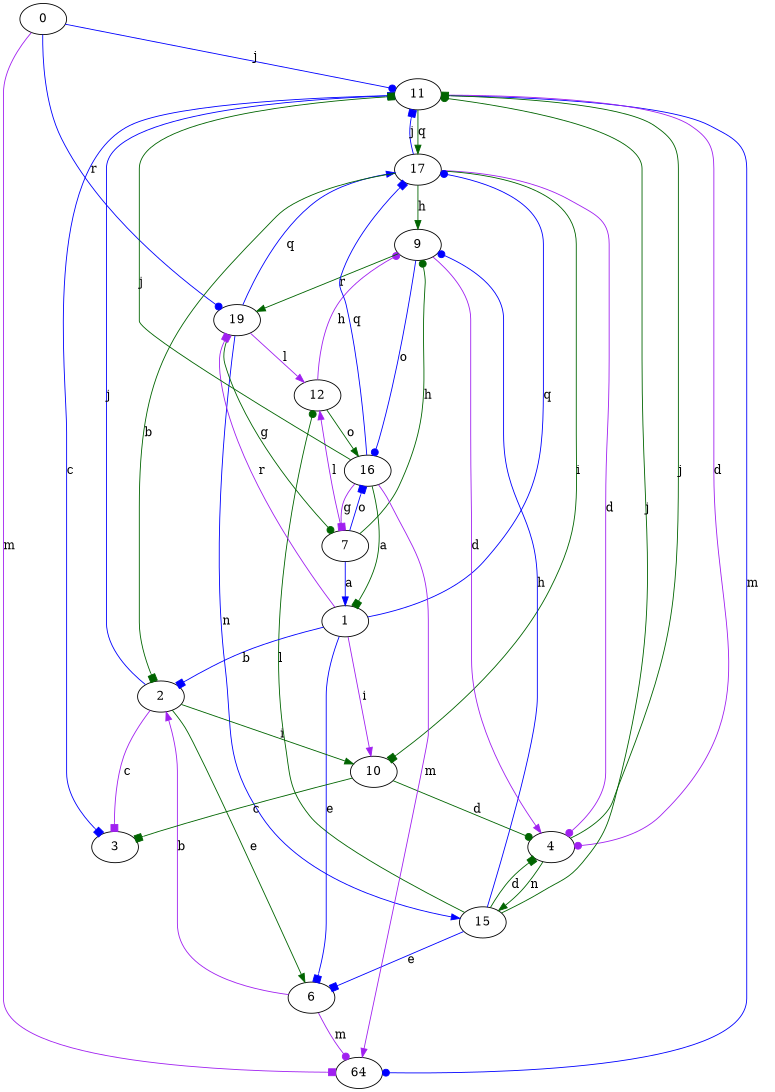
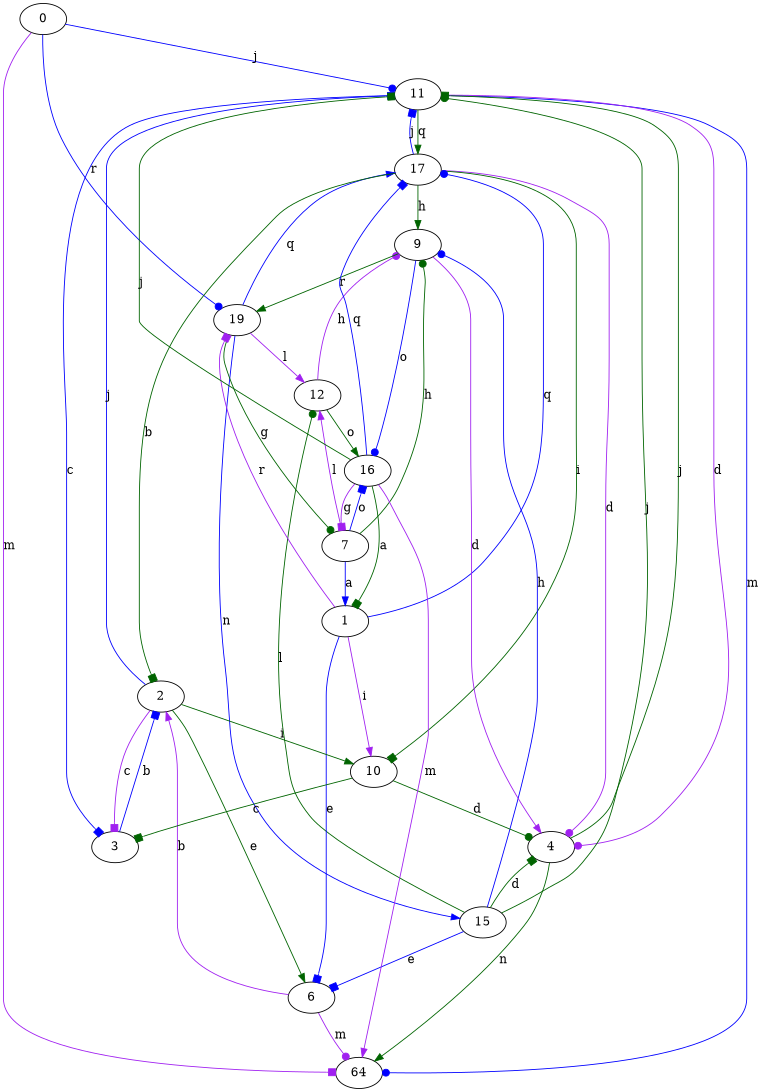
(252, 649) -> (137, 776)
(526, 885) -> (482, 972)
